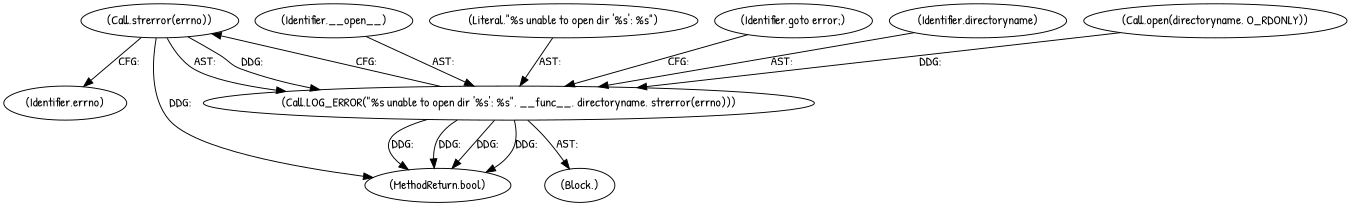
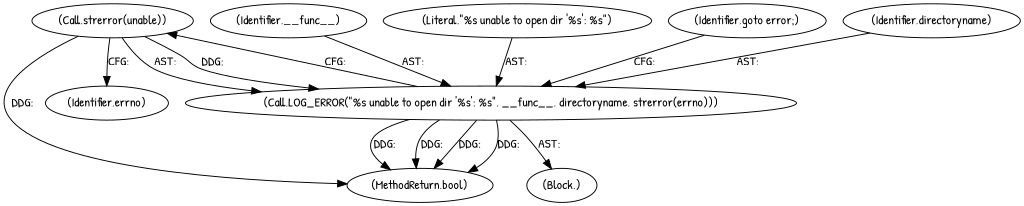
(160, 21) -> (113, 21)
(334, 21) -> (289, 21)
(1215, 21) -> none
